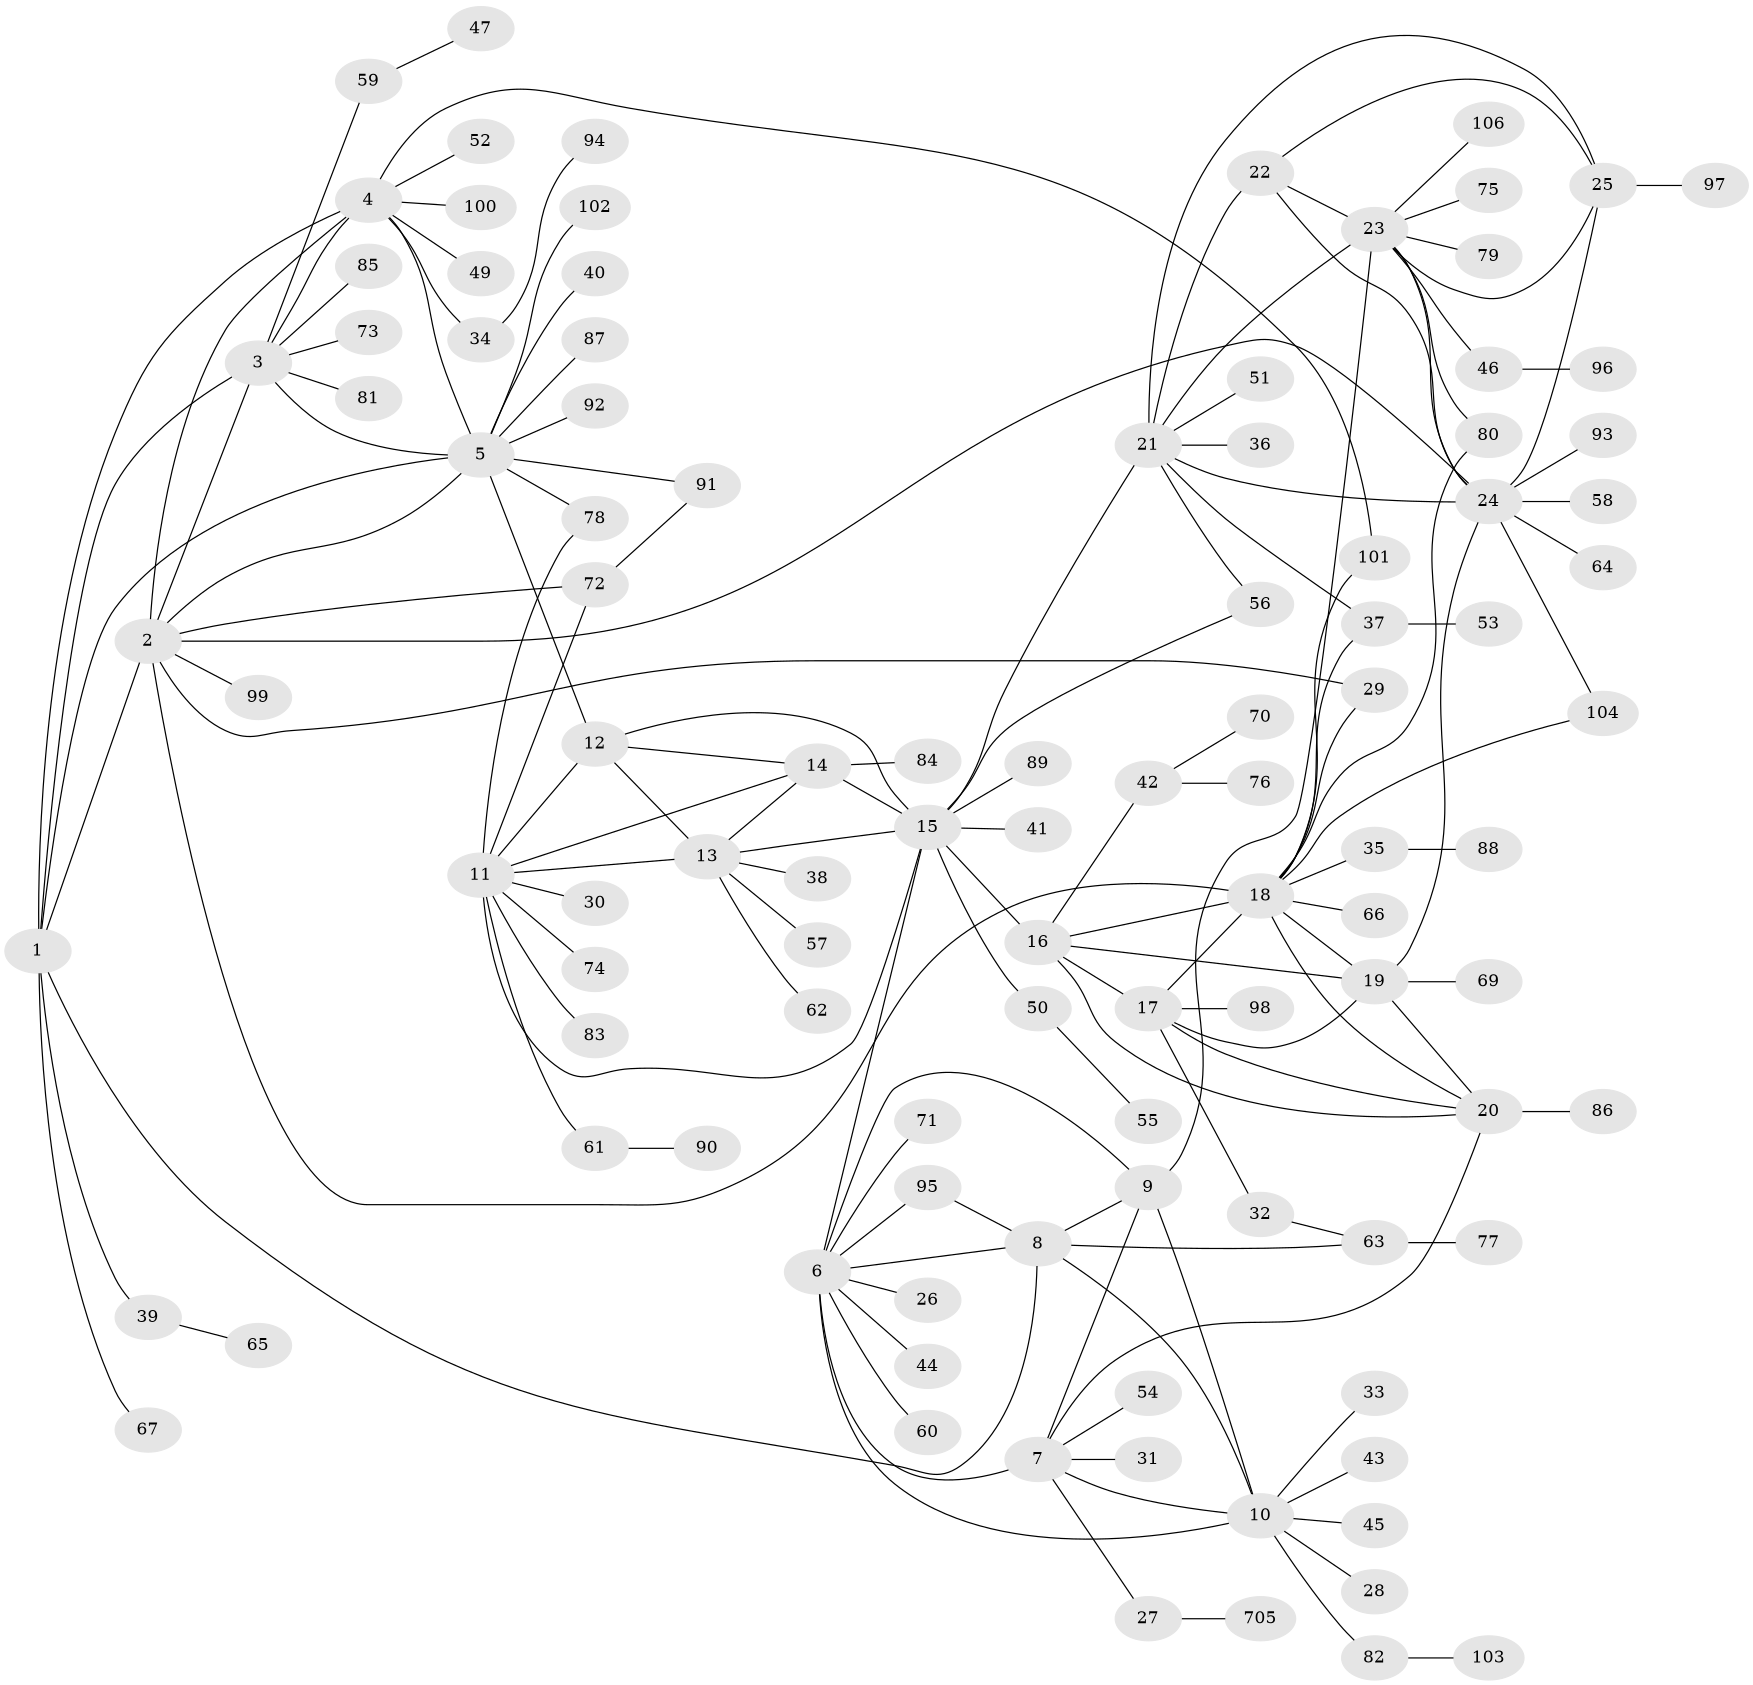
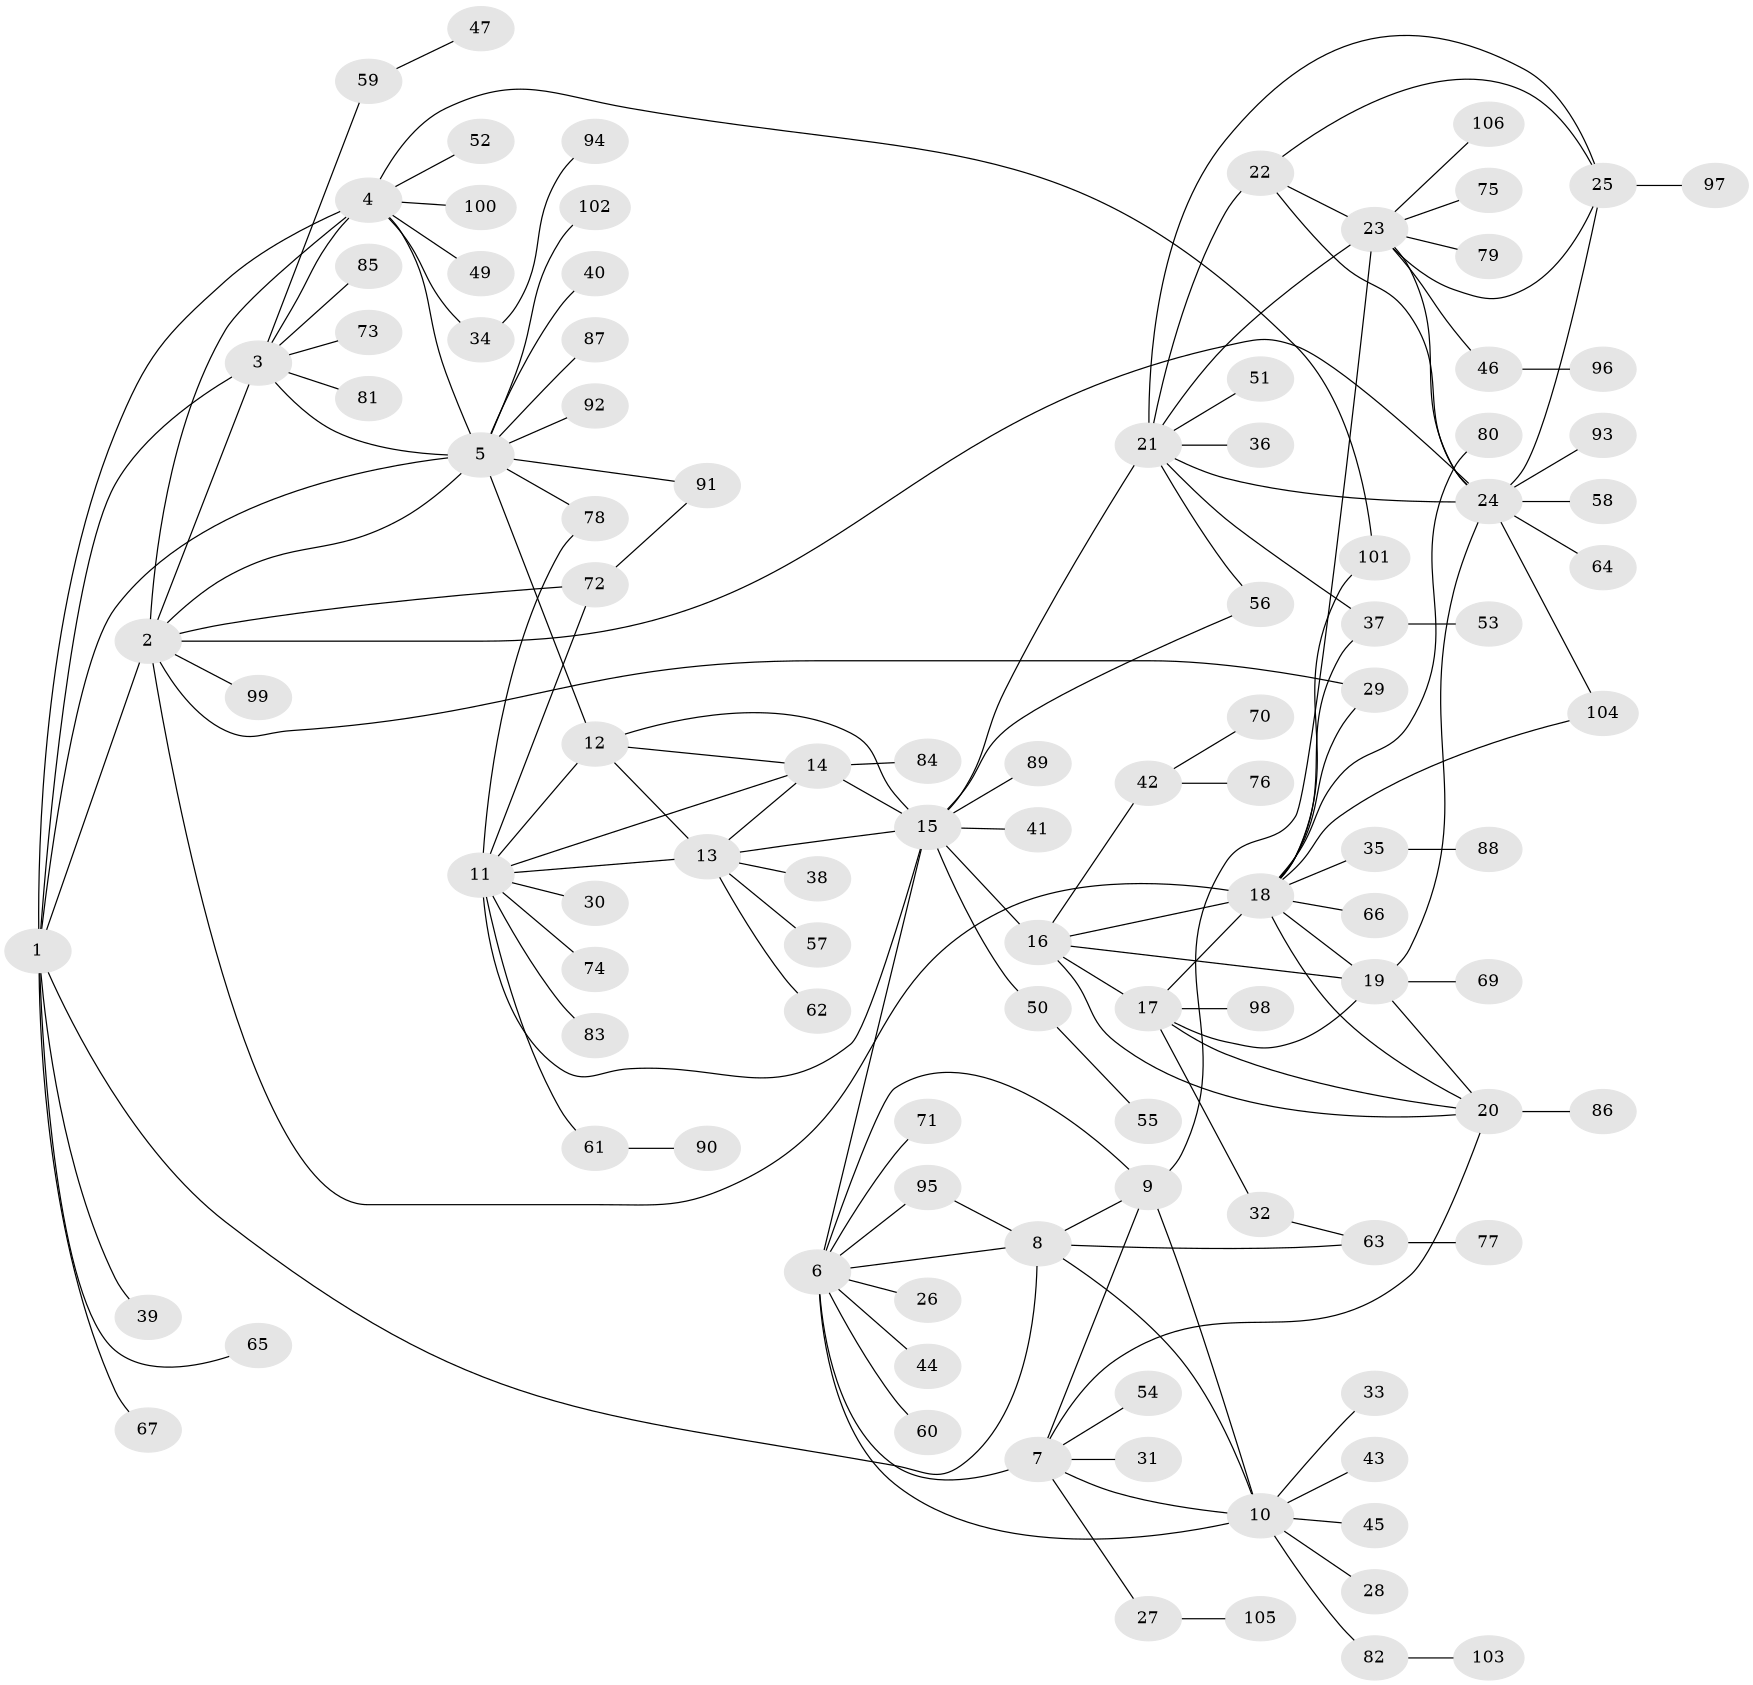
(1440, 375) -> none
(203, 1331) -> (103, 1333)
(1261, 1619) -> (1261, 1619)
